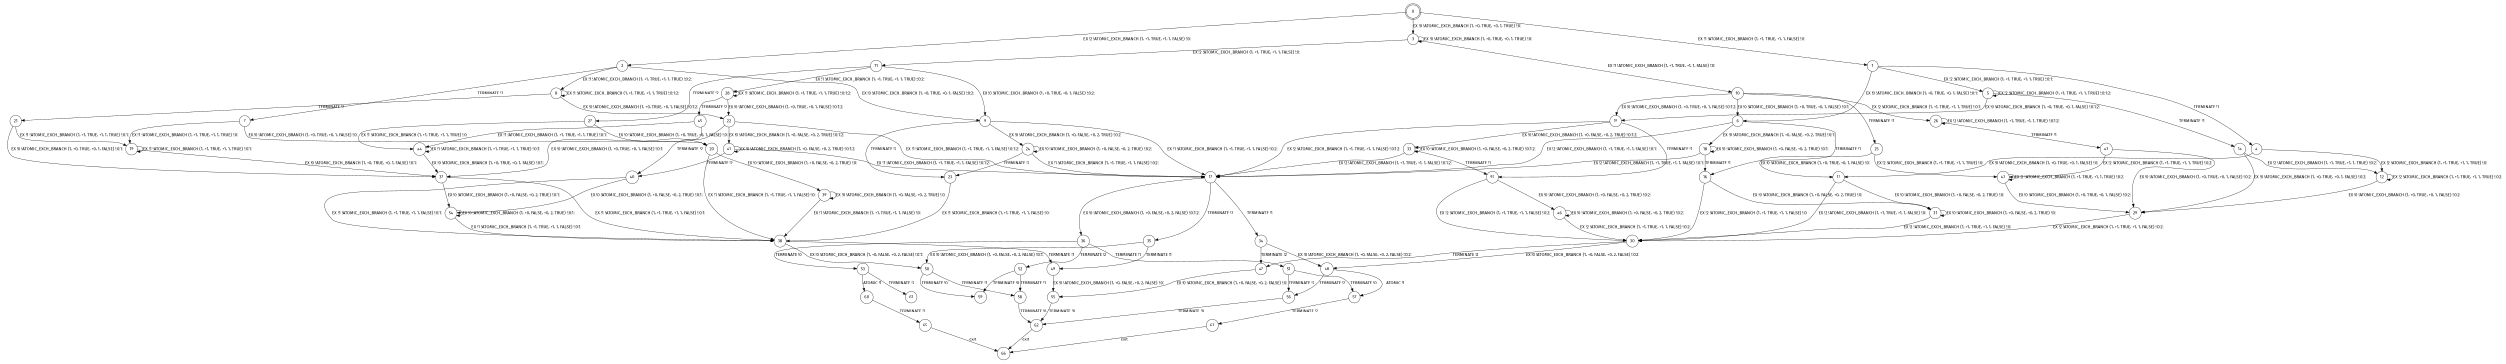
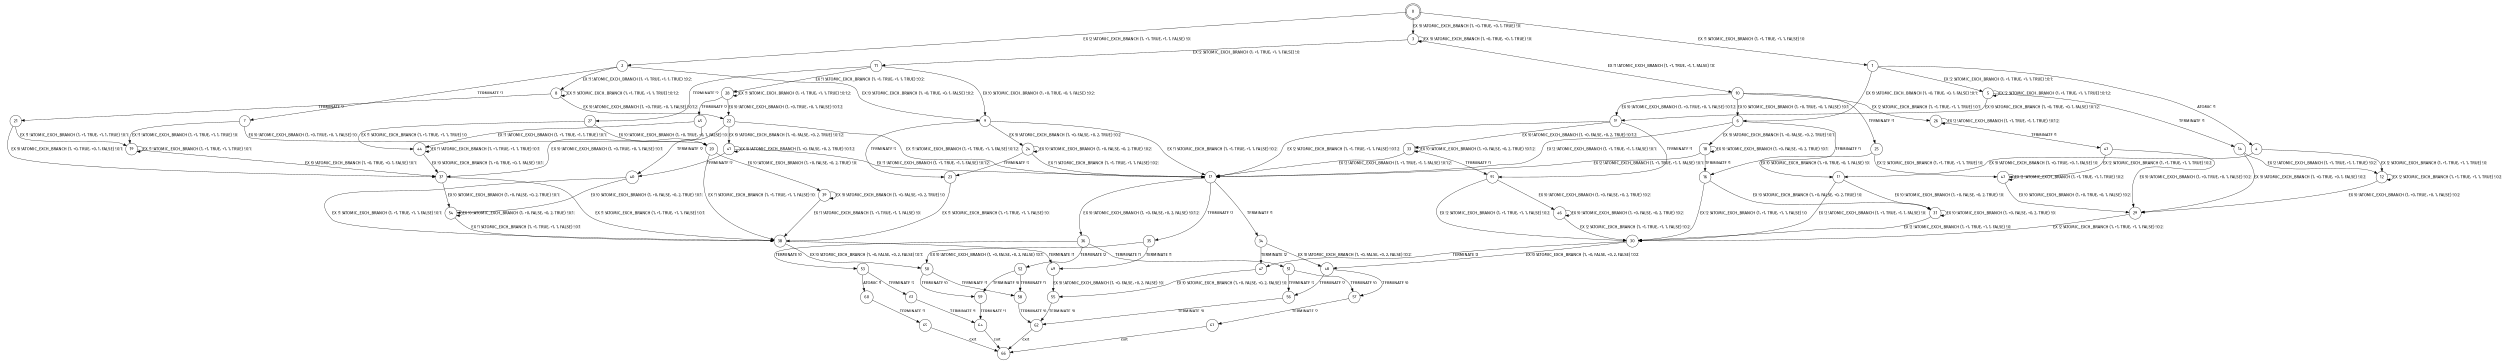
(2206, 107) -> (2206, 107)
(1395, 283) -> (1395, 283)
none -> (981, 325)
